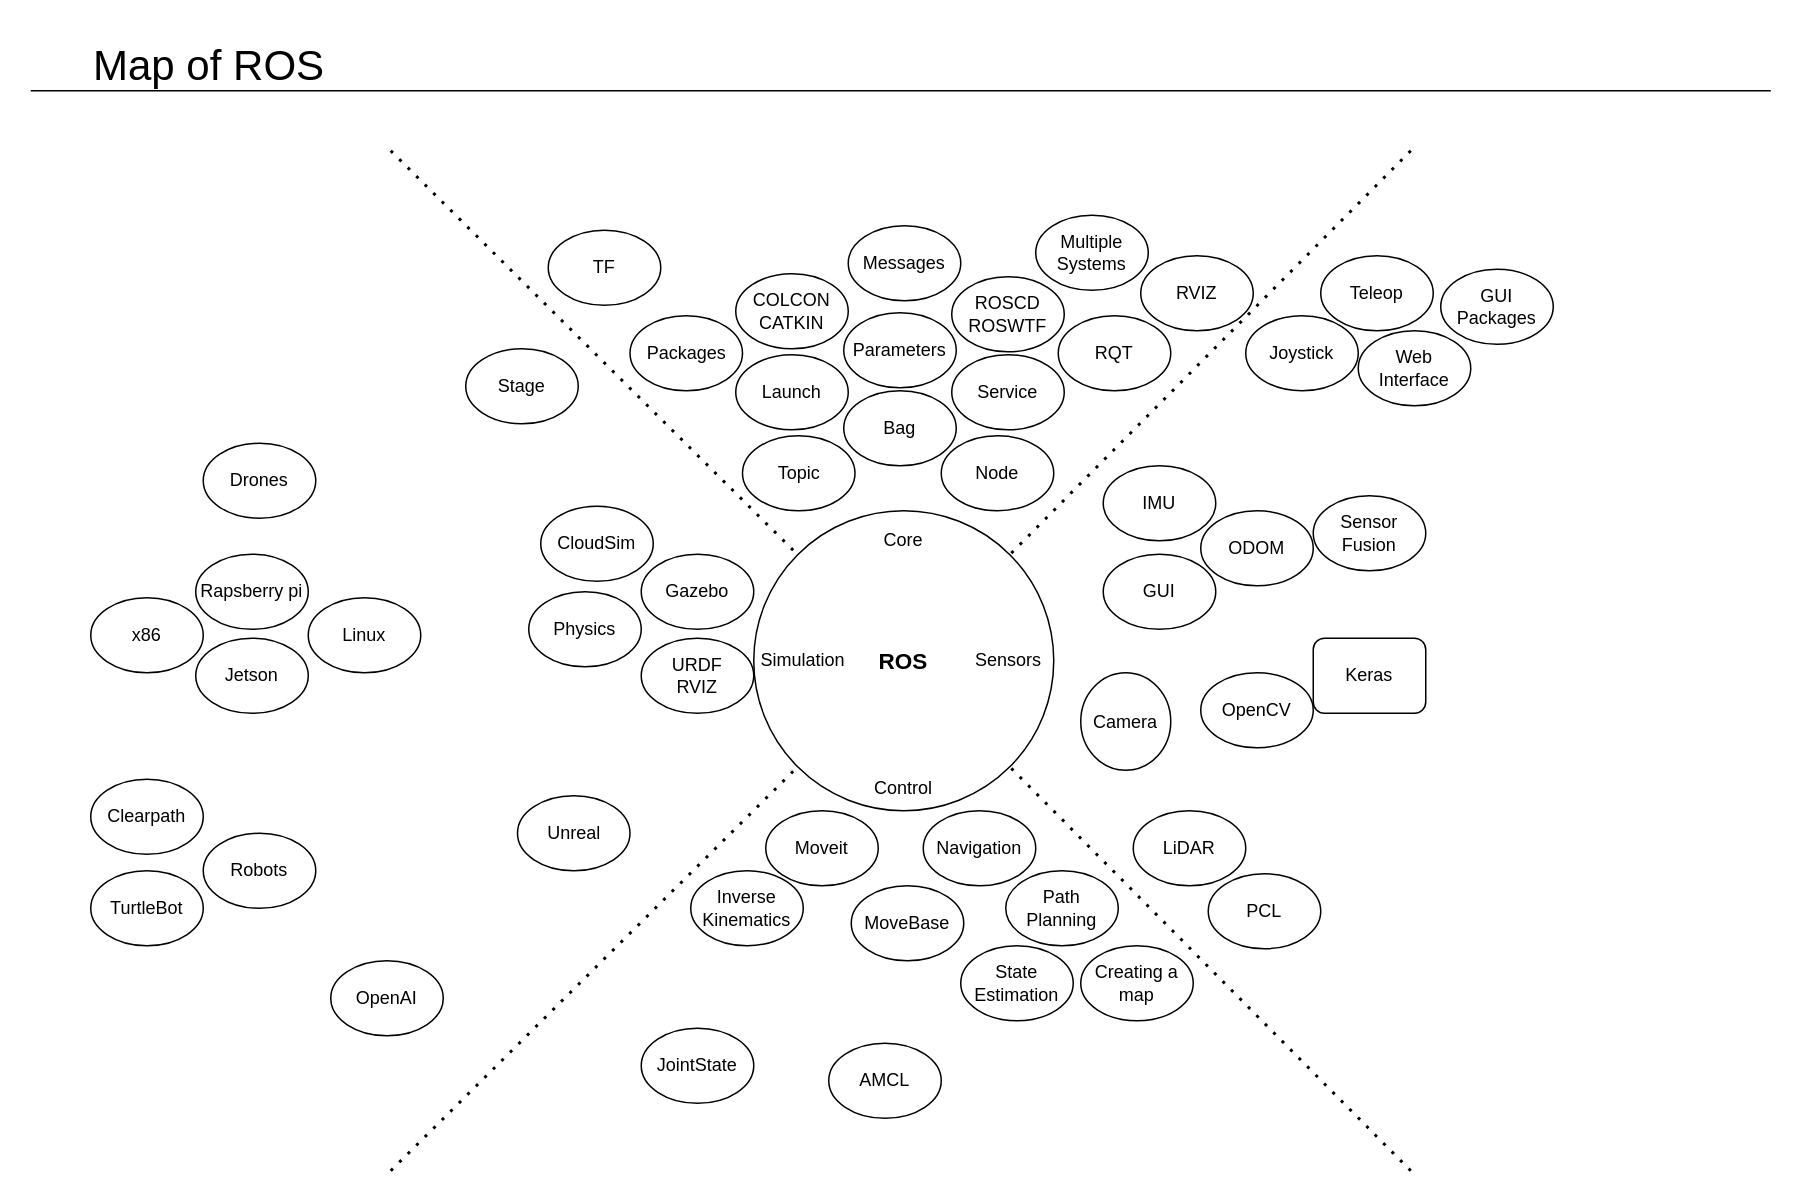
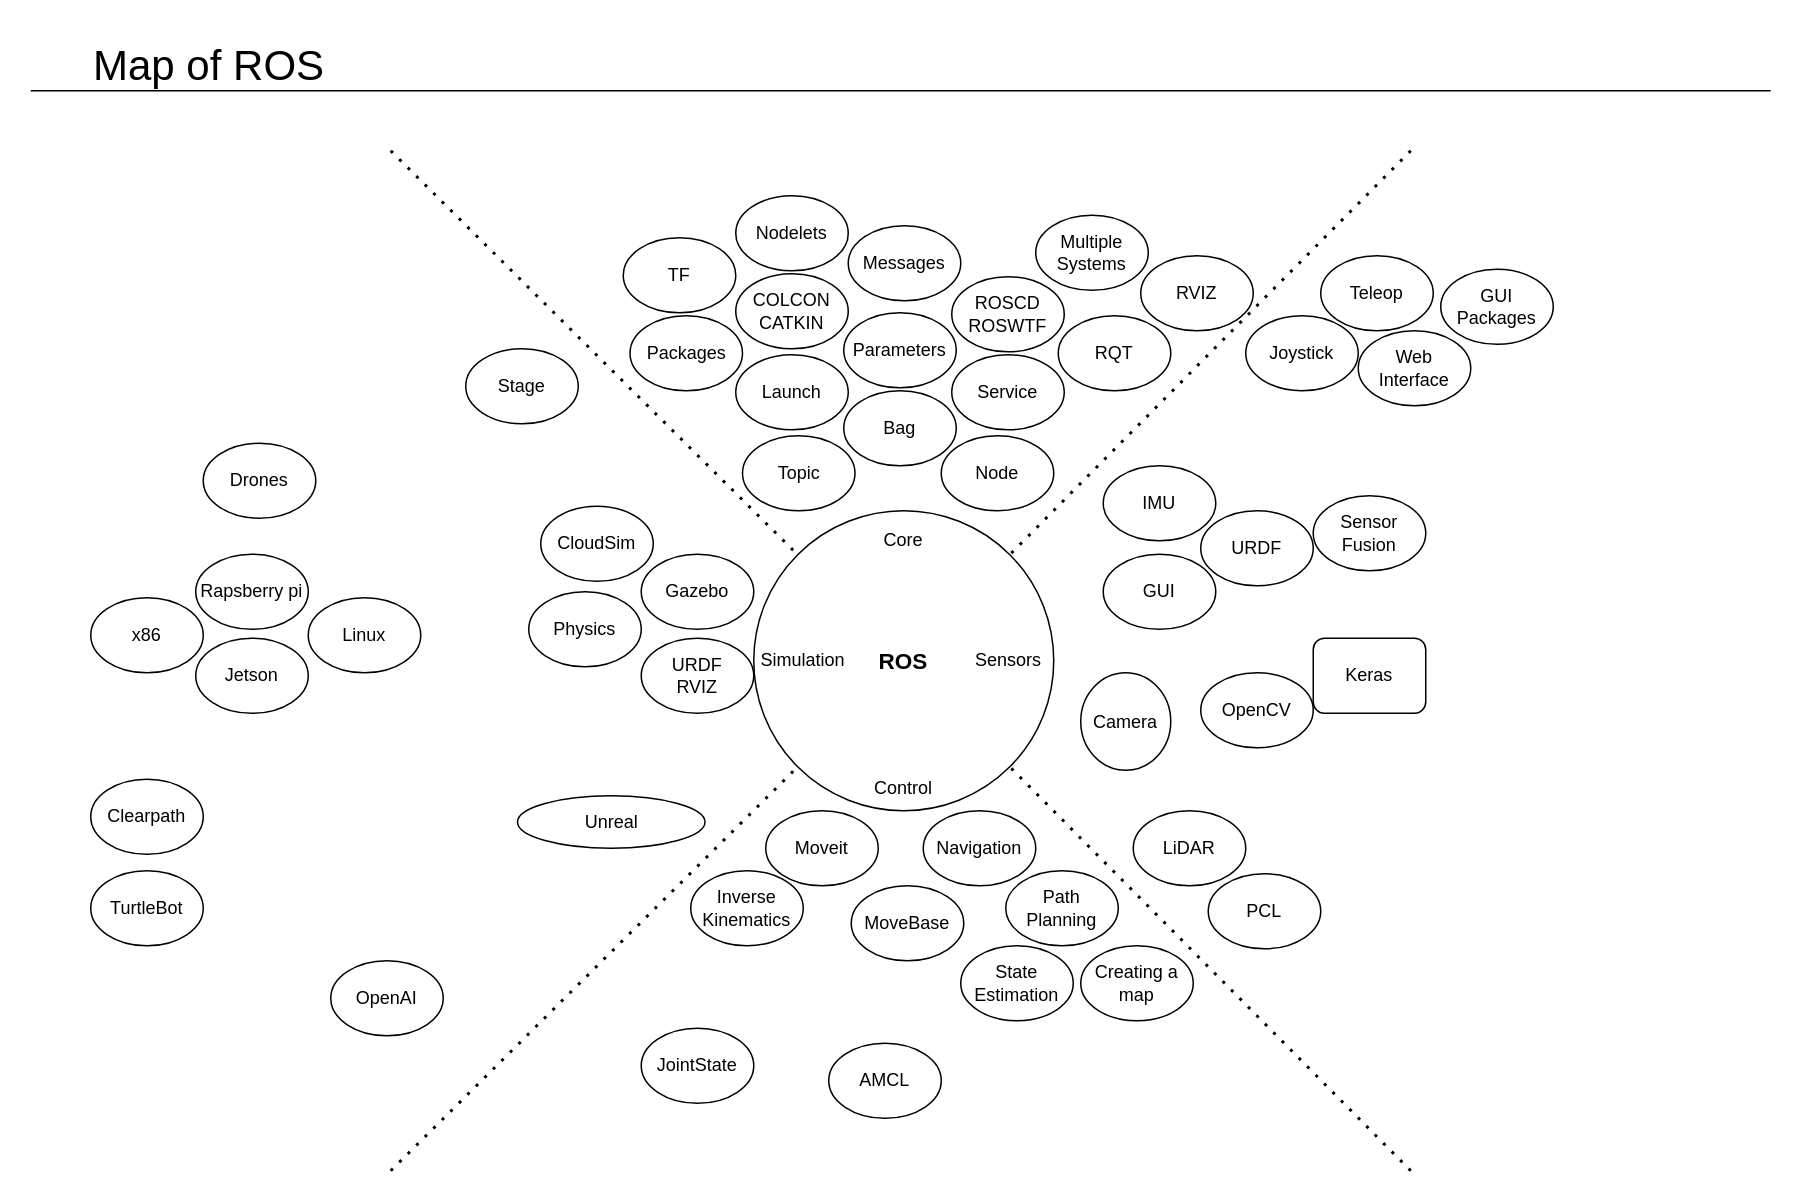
none -> (792, 233)
(605, 268) -> (680, 275)
(1257, 548) -> (1257, 548)
(574, 833) -> (611, 822)
(260, 871) -> none
